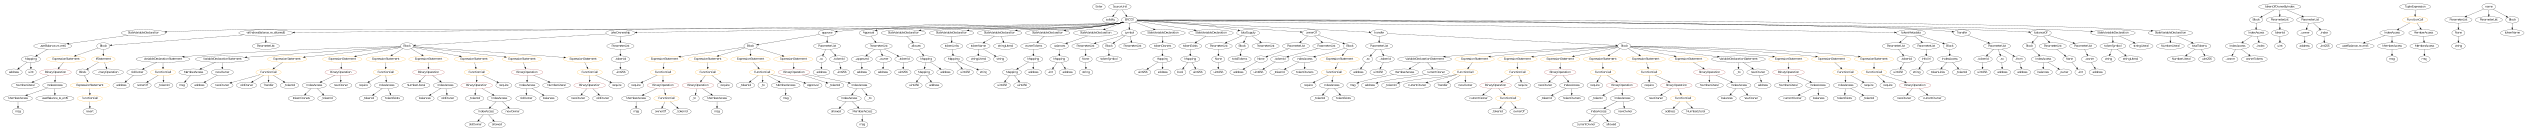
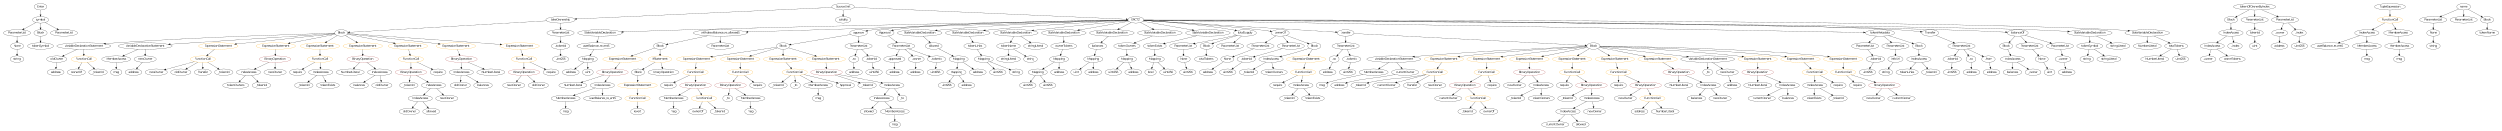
(1129, 25) -> (41, 12)
(819, 30) -> (704, 13)
